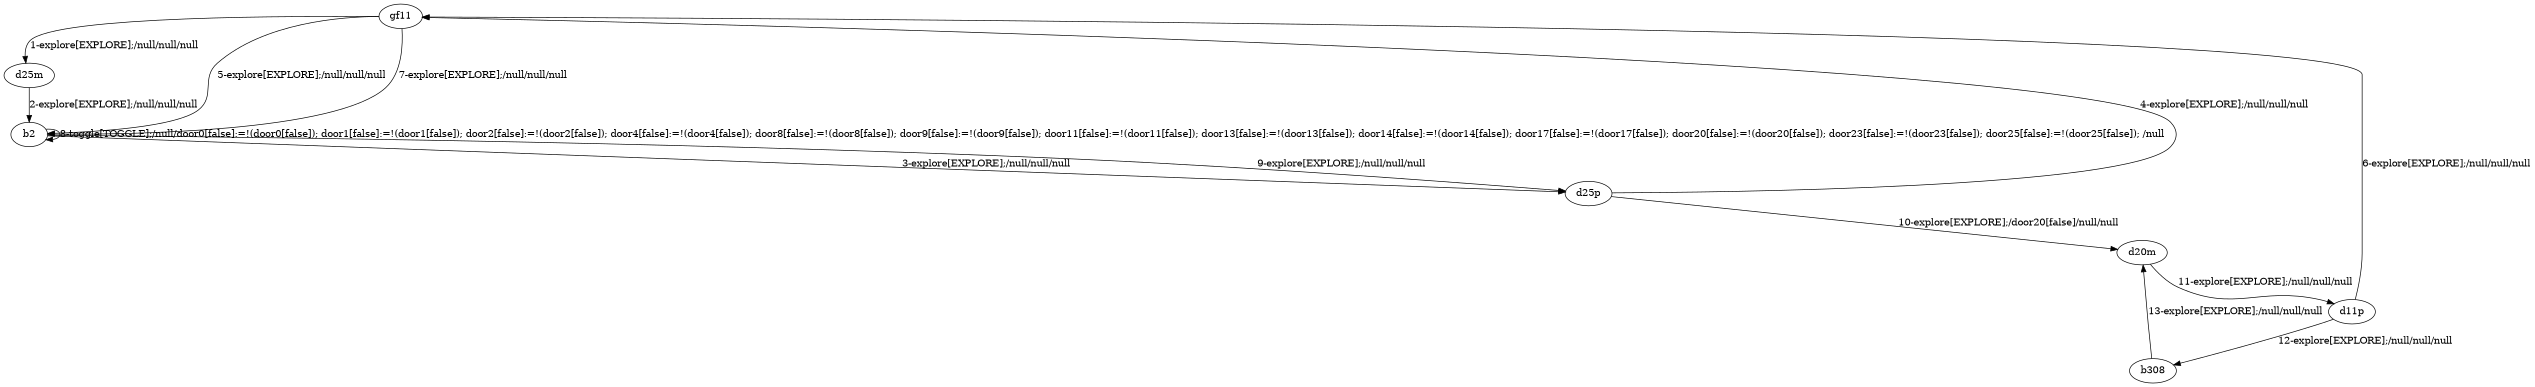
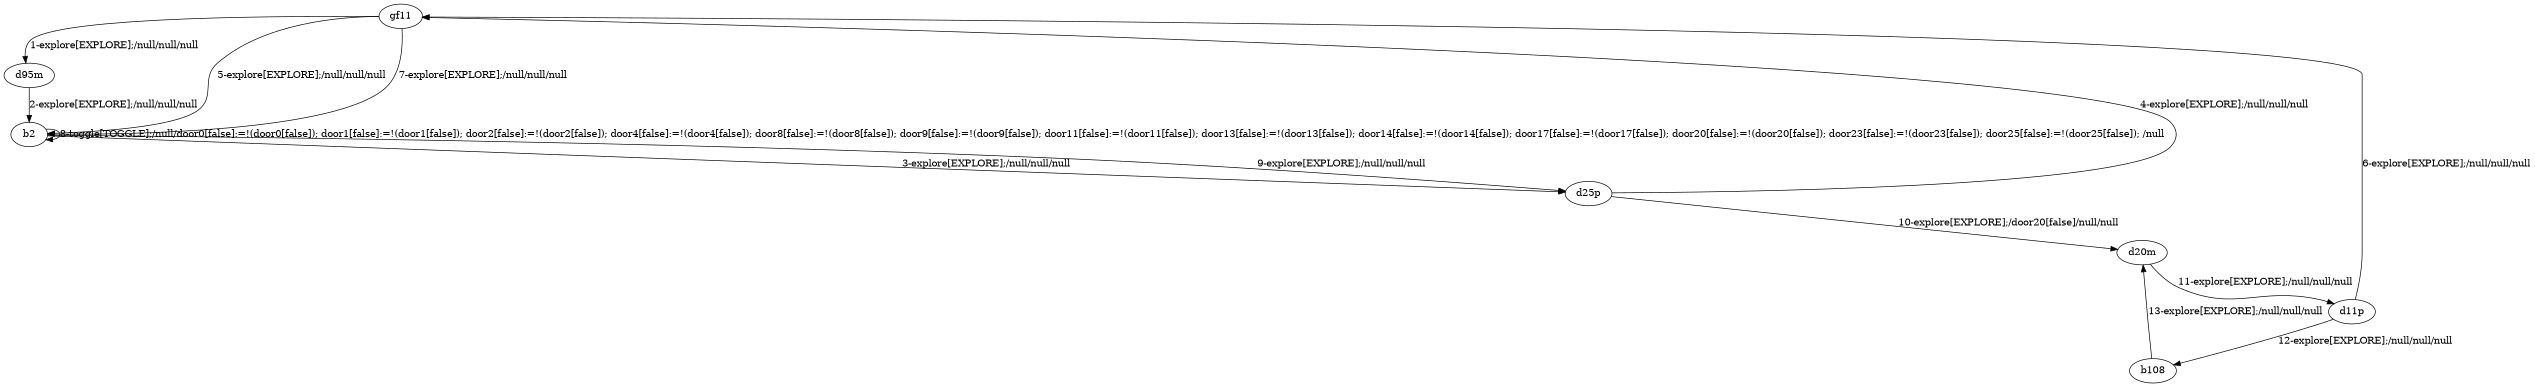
(29, 75) -> (29, 75)
(2153, 371) -> (2153, 371)
